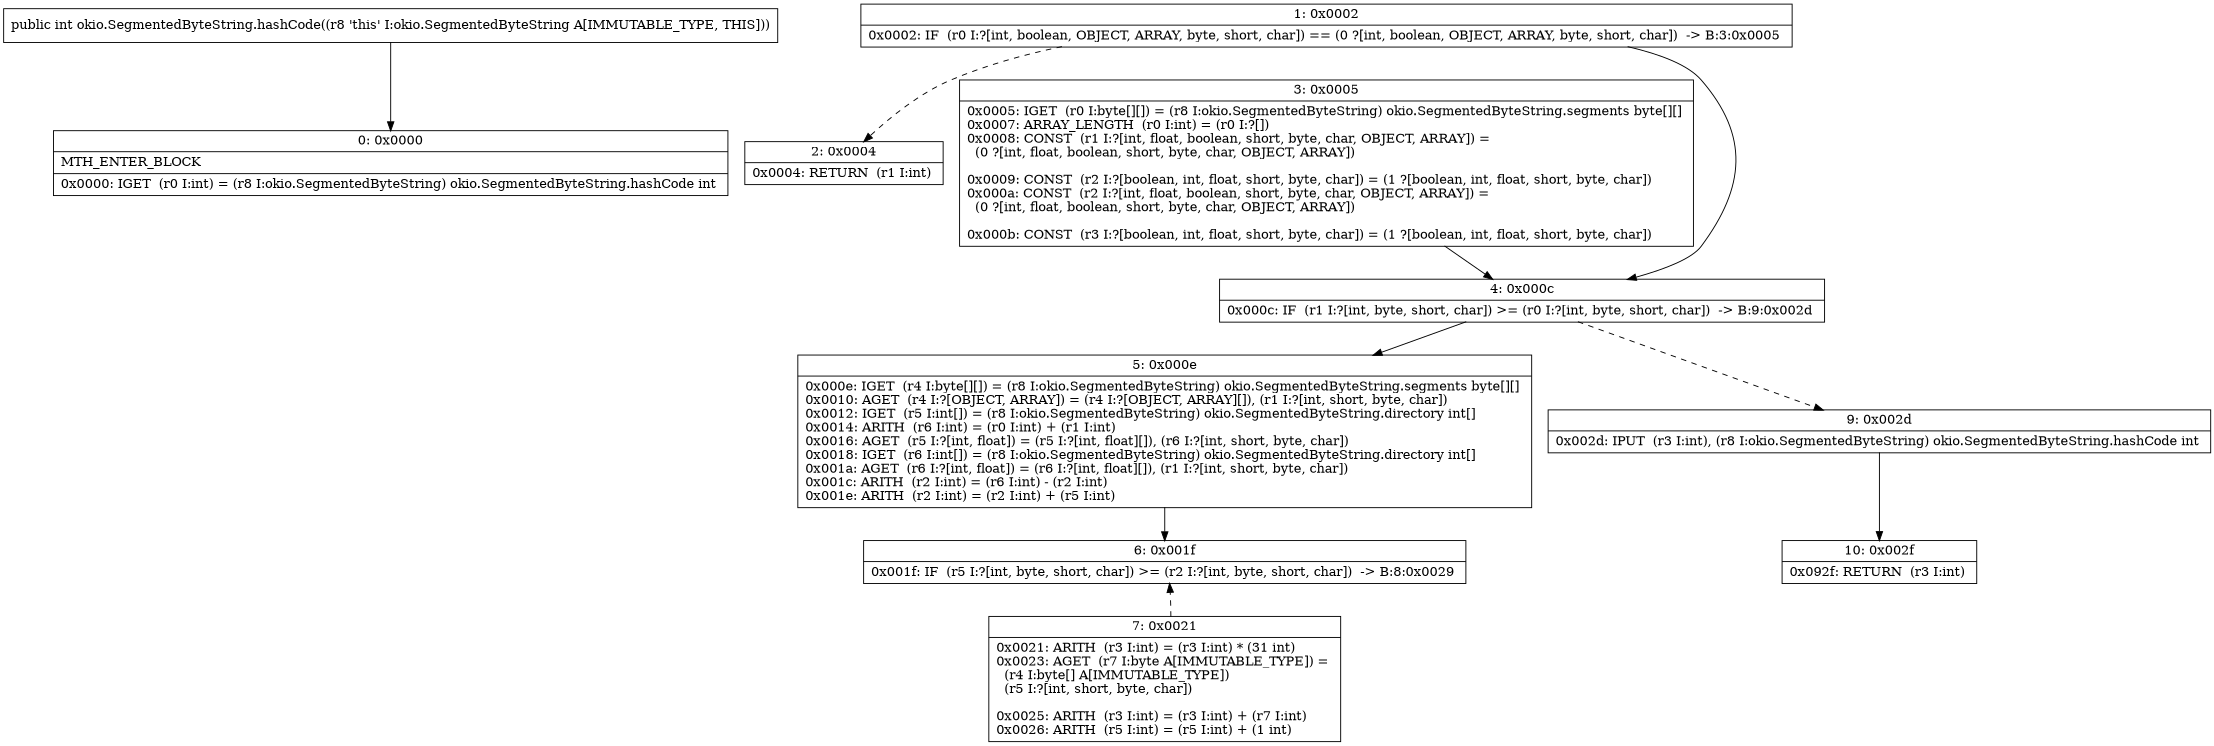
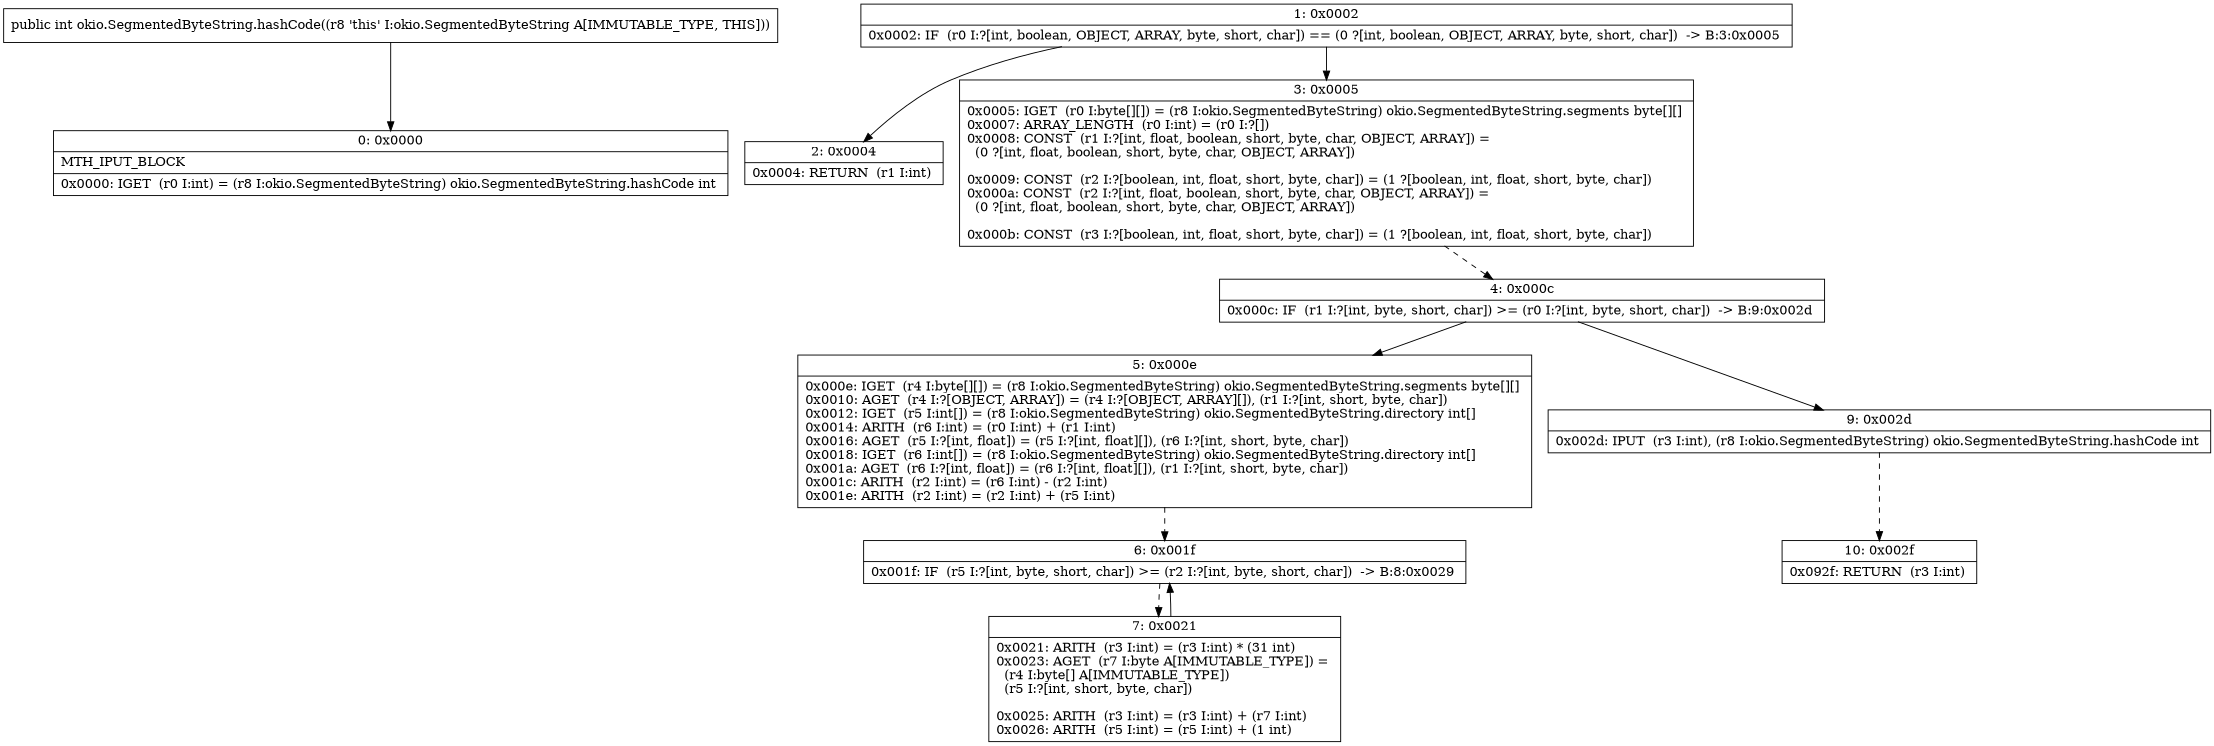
(959, 77) -> (959, 77)
(1736, 158) -> (1327, 59)
(131, 162) -> (123, 162)
(1465, 260) -> (1465, 260)
(1696, 364) -> (1696, 364)
(1879, 492) -> (1879, 492)
(1165, 519) -> (1165, 519)
none -> (1159, 595)
(1171, 605) -> (1171, 605)
